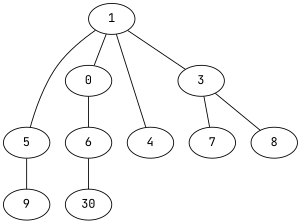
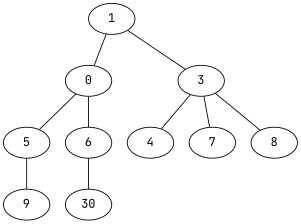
(53, 72) -> (58, 112)
(131, 81) -> (176, 112)
